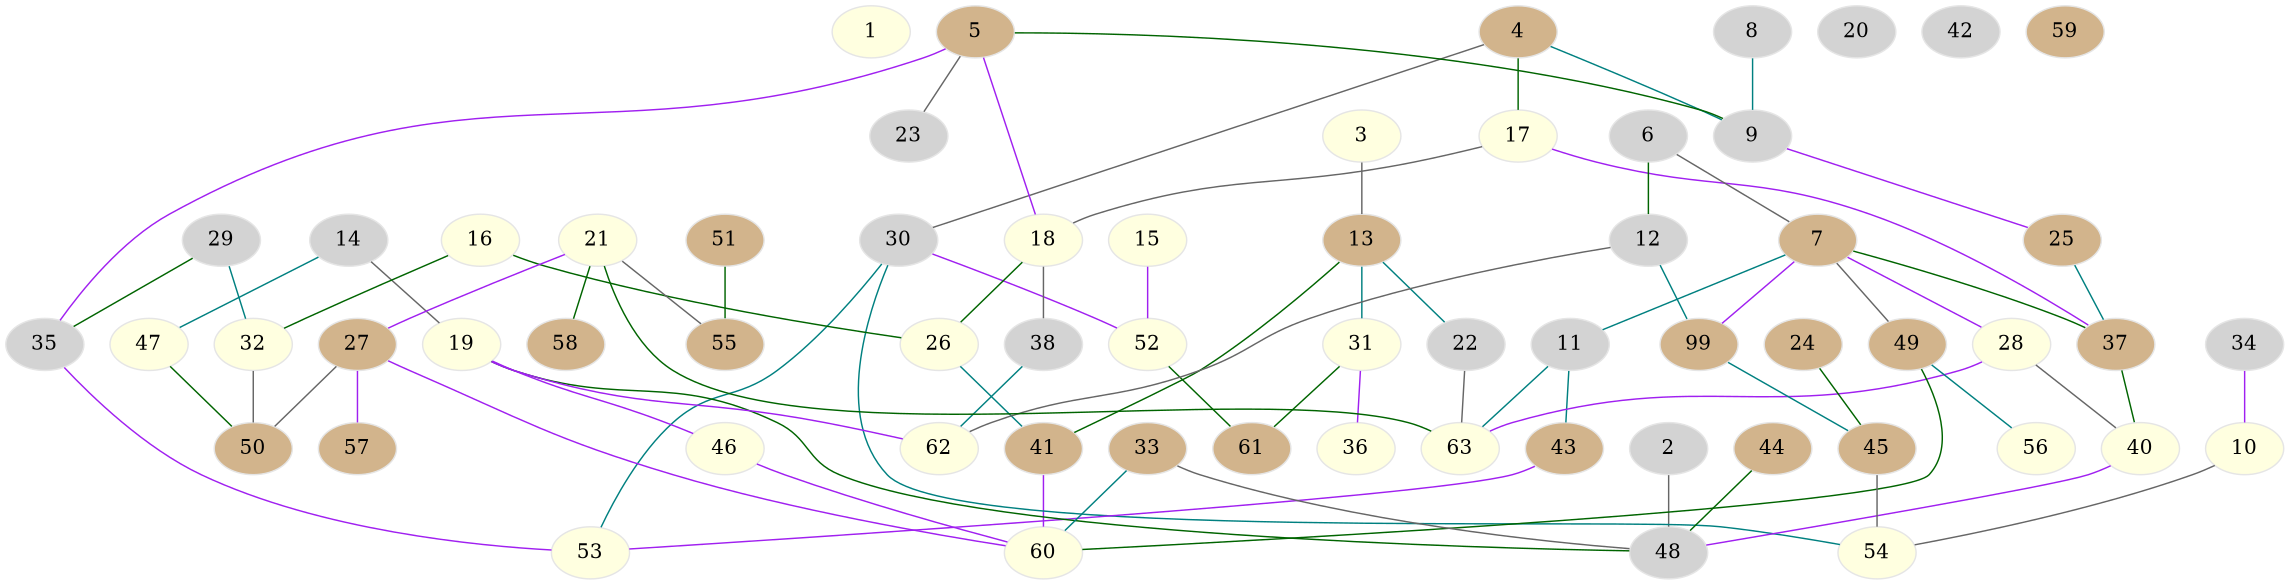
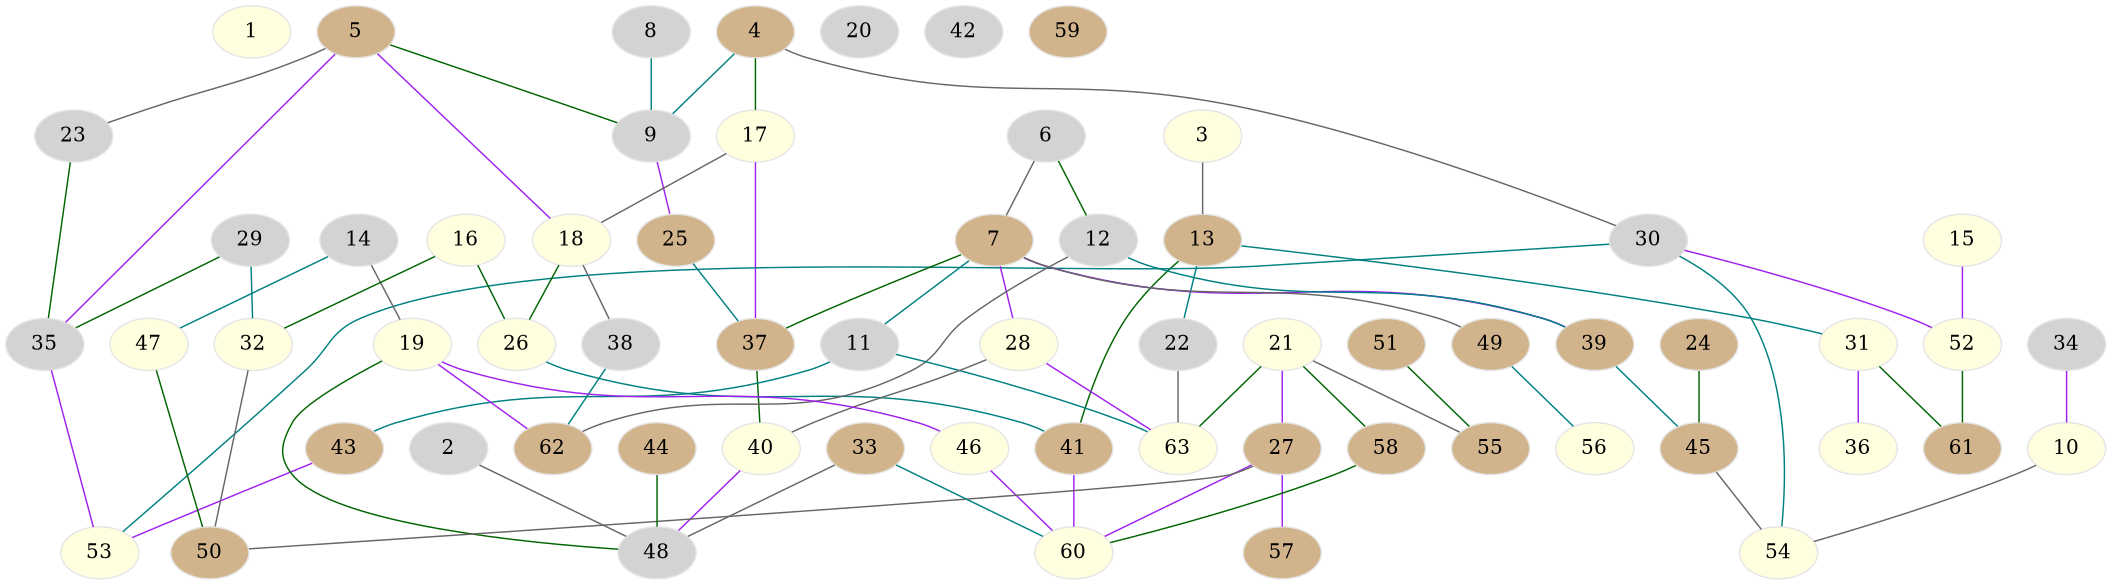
none -> (59, 240)
(1699, 344) -> (1595, 344)
(939, 449) -> (553, 449)
(1635, 515) -> (1234, 508)
